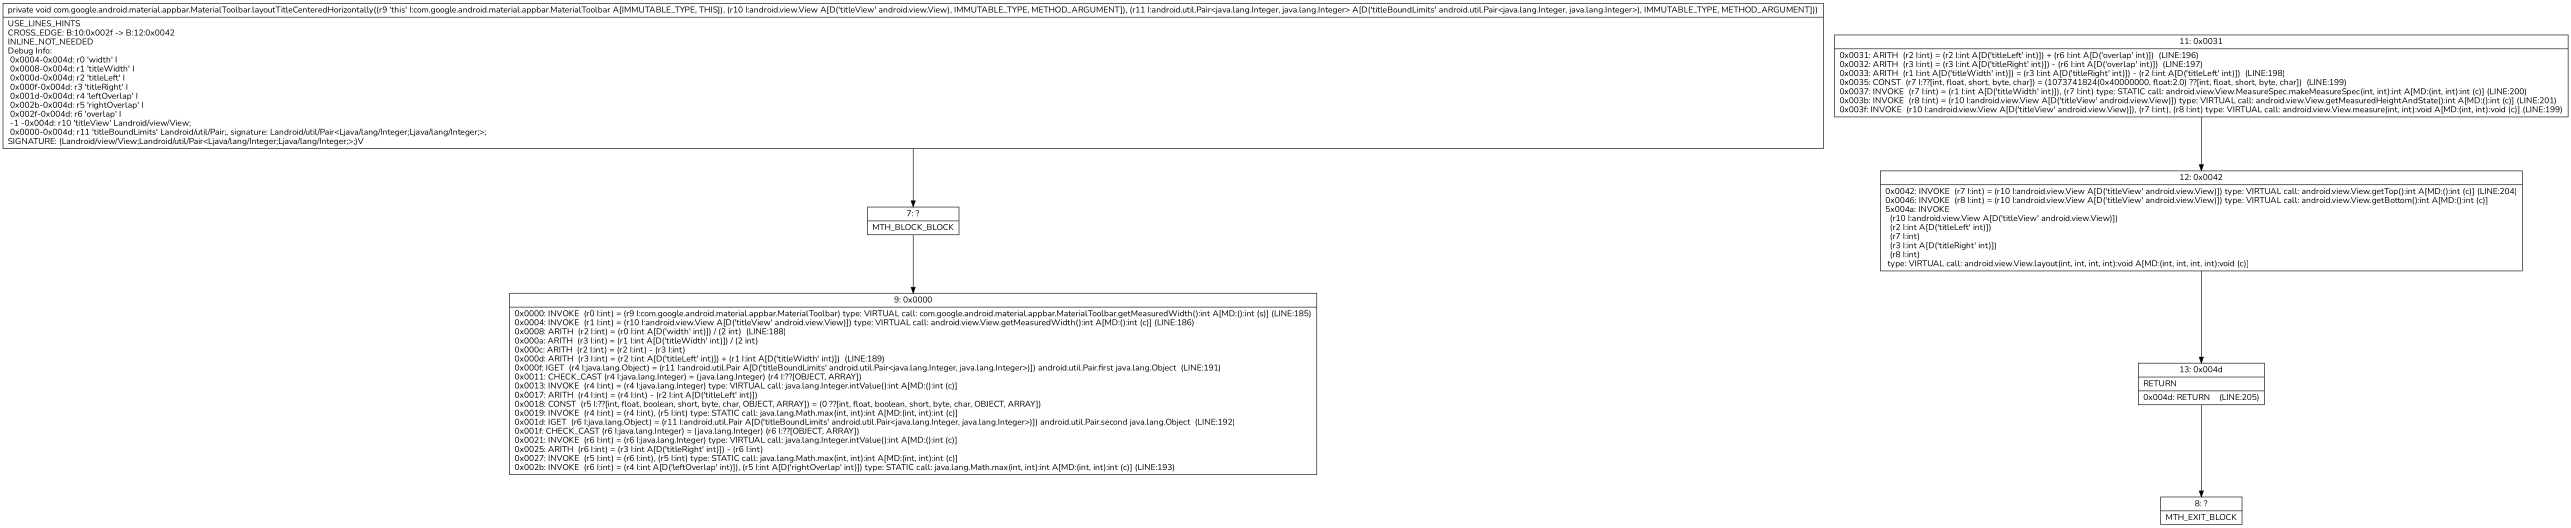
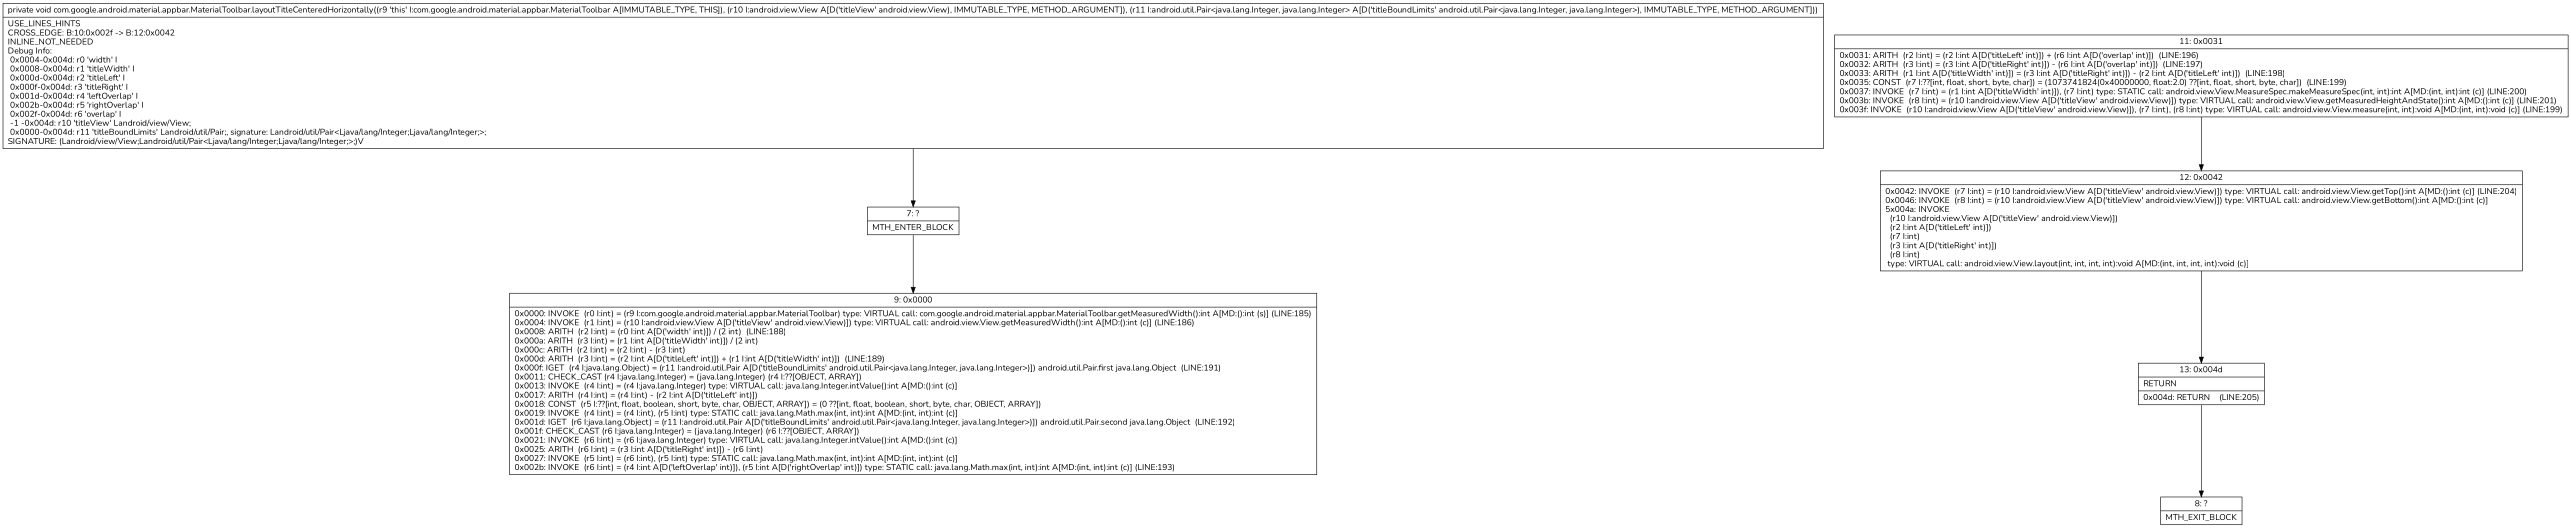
(913, 228) -> (913, 228)
